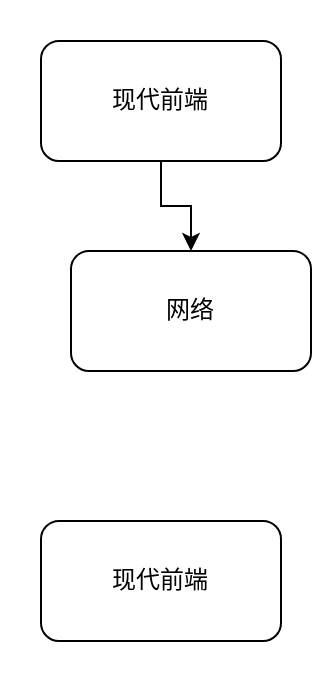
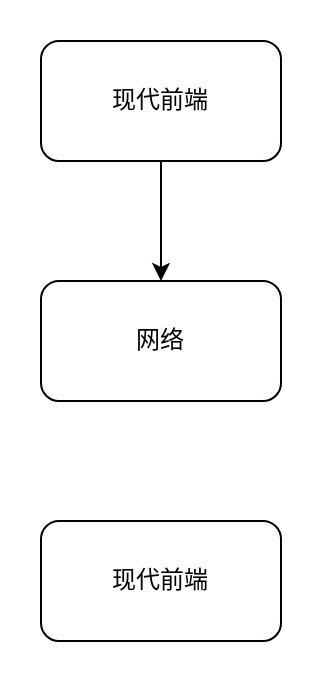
(191, 311) -> (161, 341)
